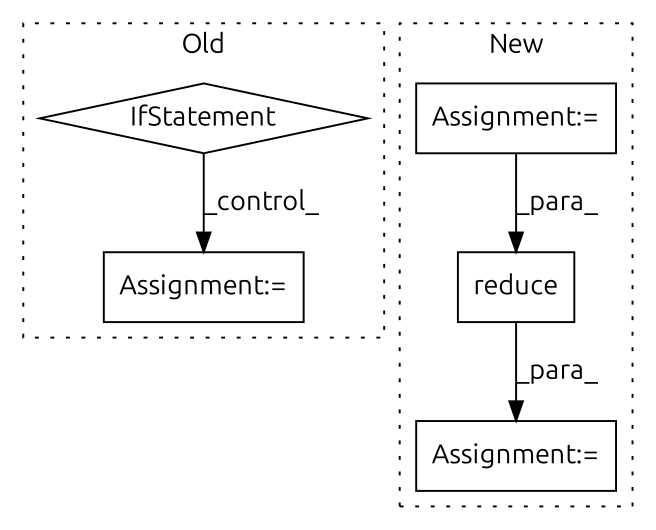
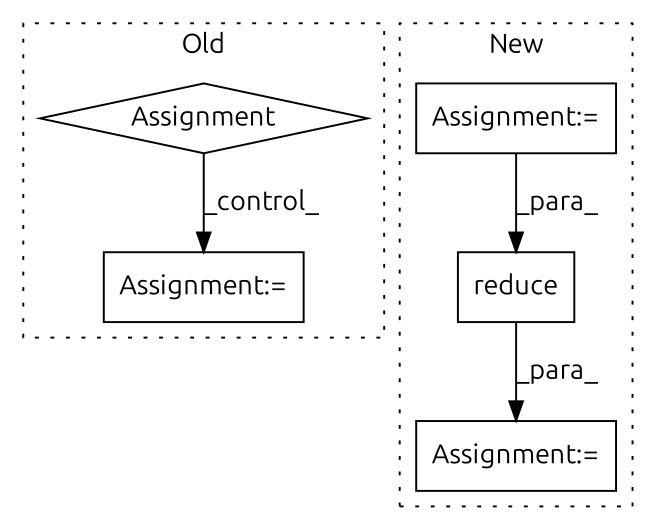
(204, 118) -> (204, 118)
